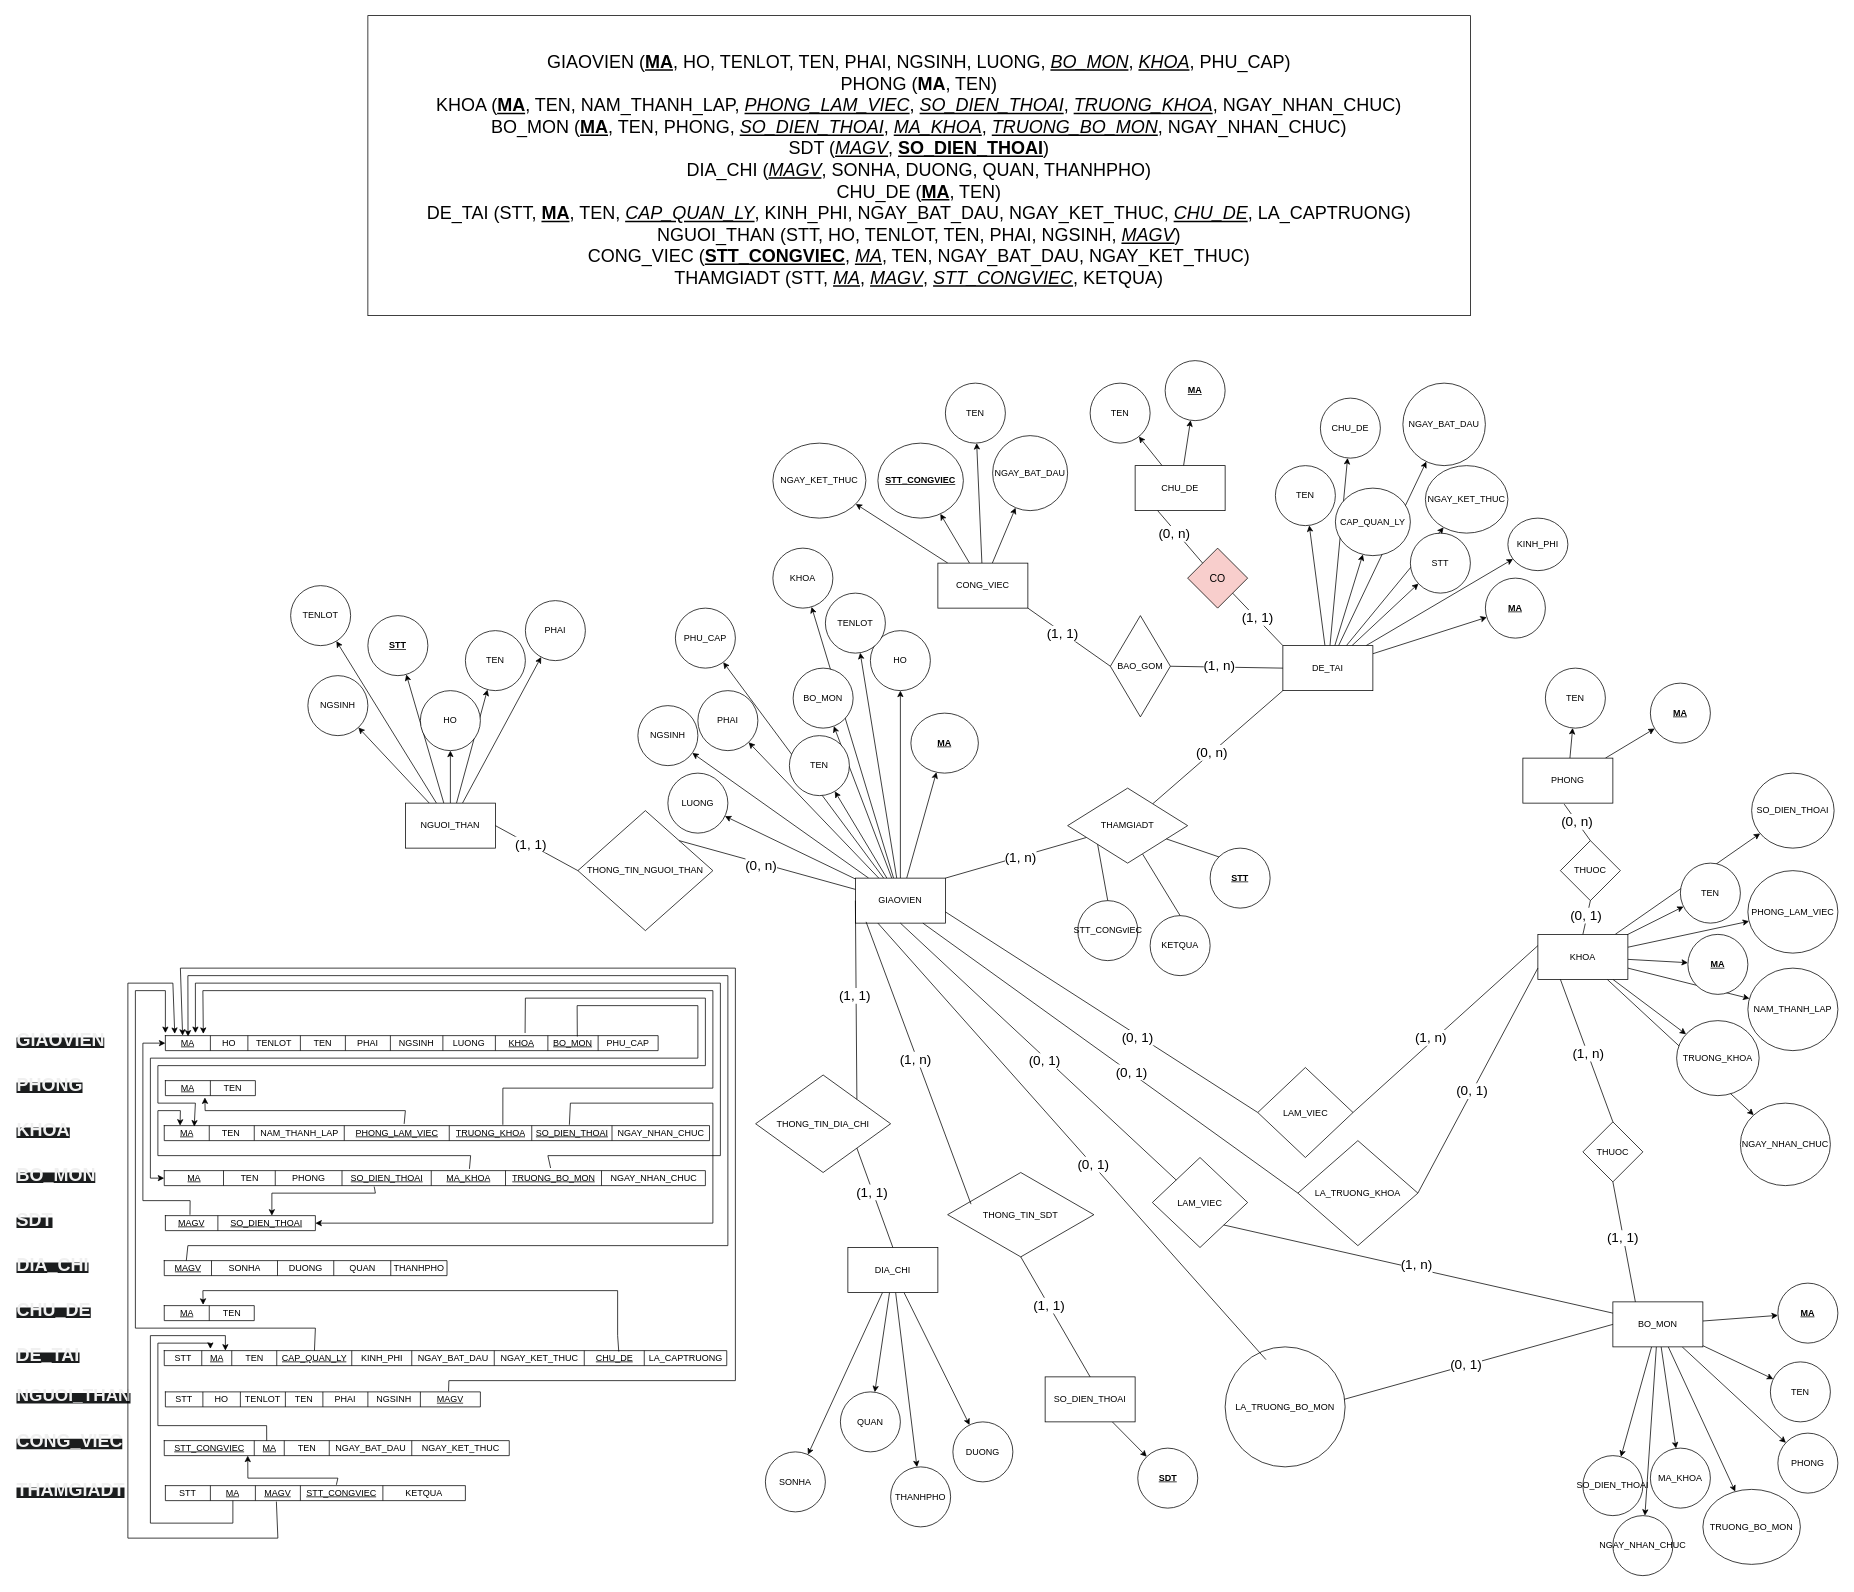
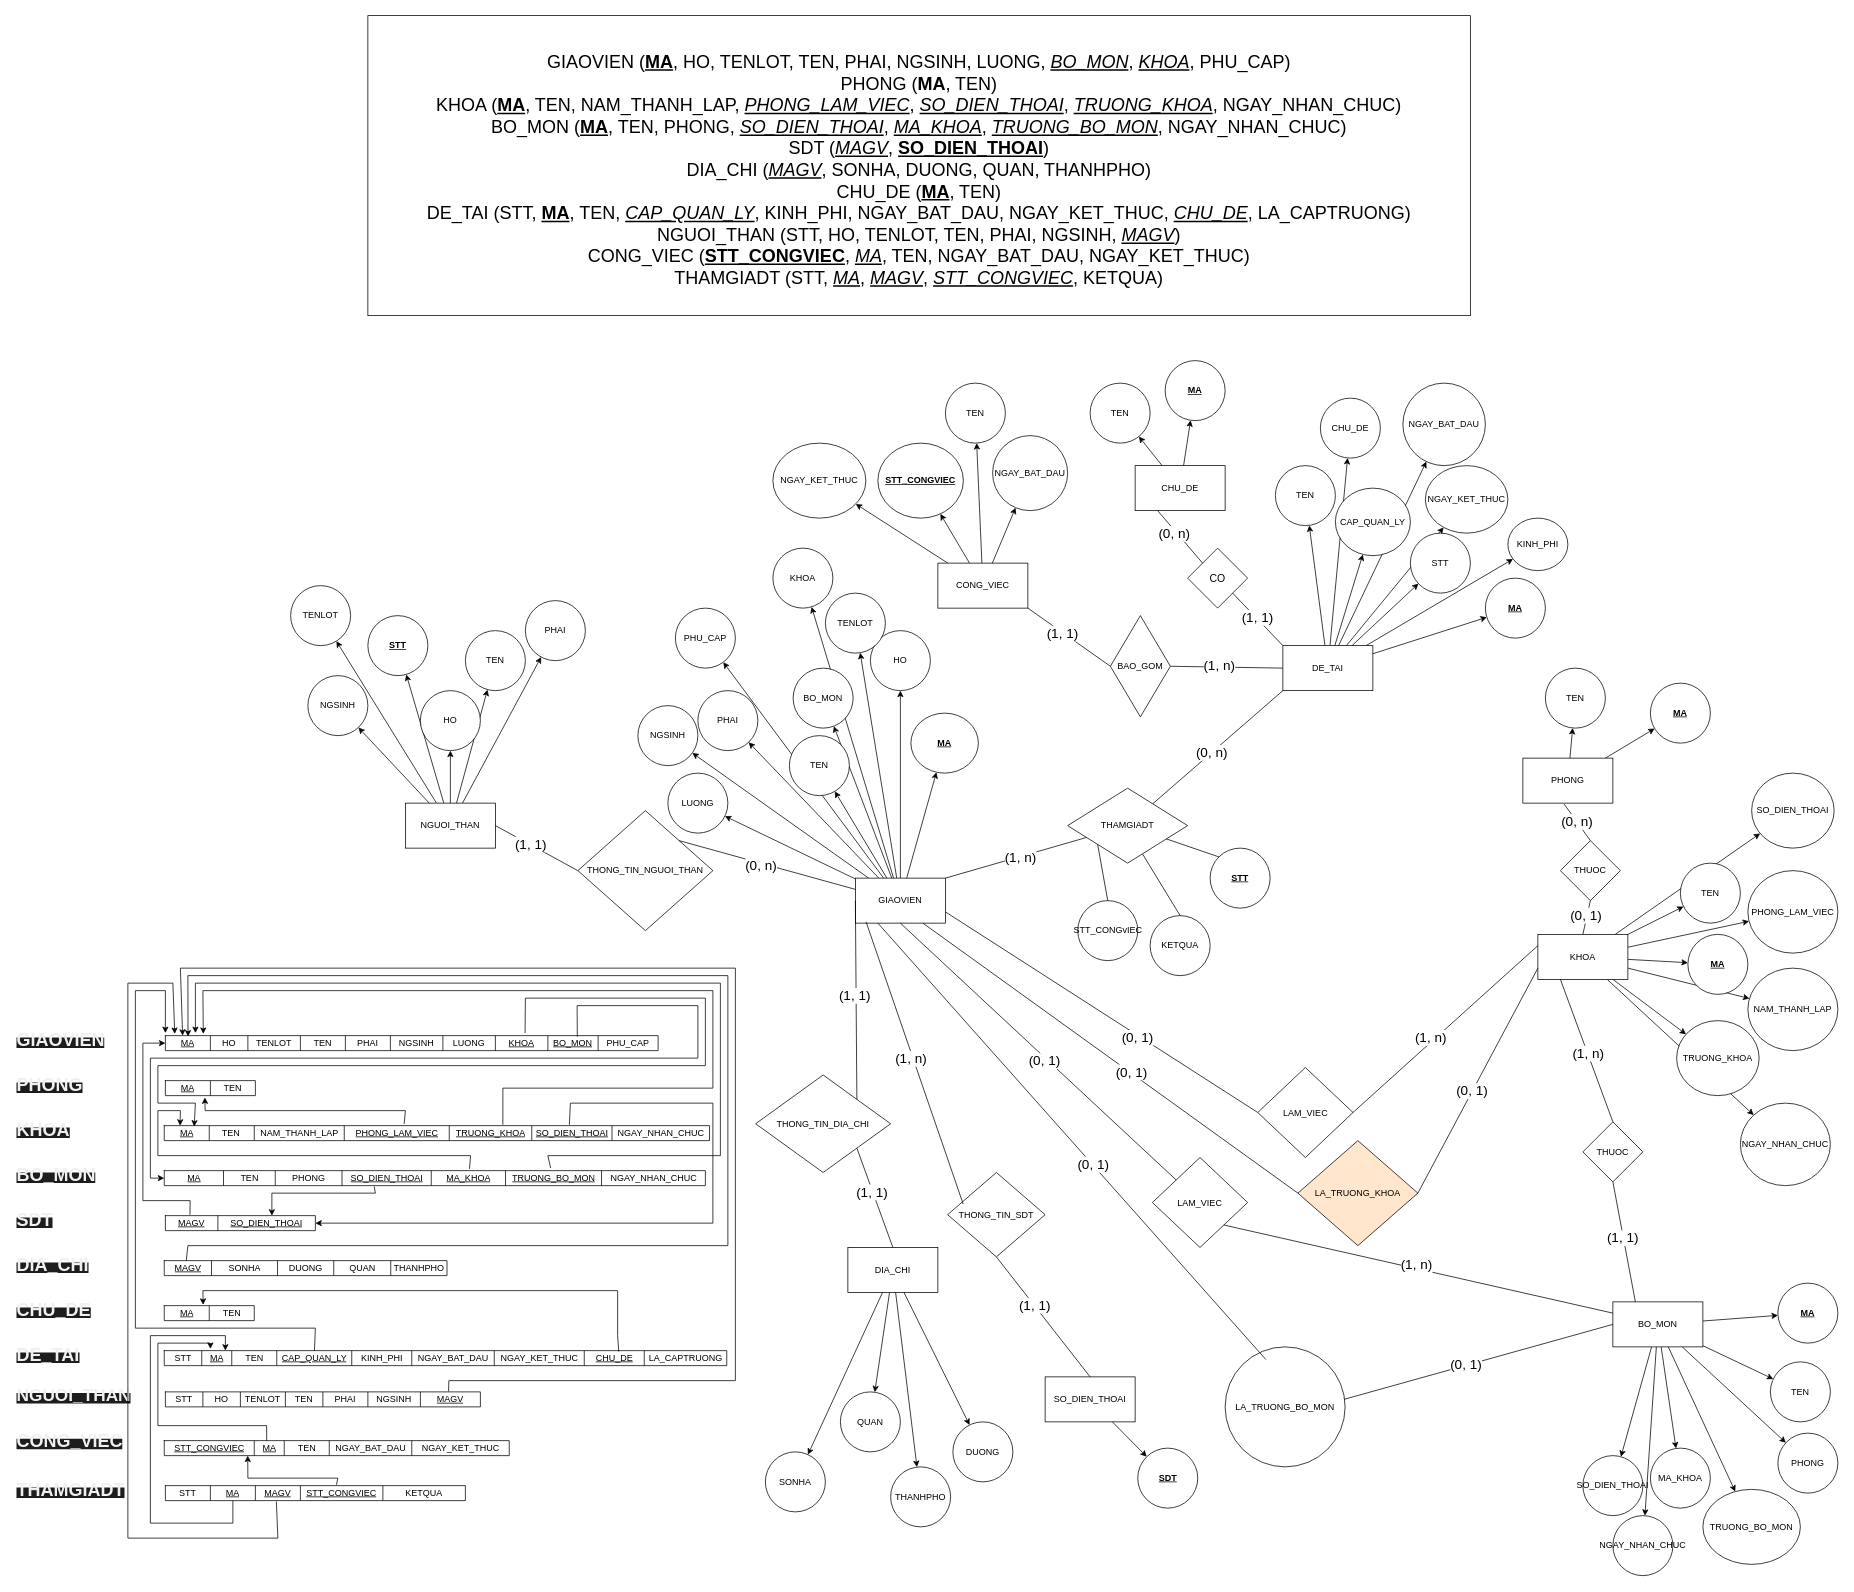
(1218, 578) -> (1218, 578)
(1358, 1193) -> (1358, 1193)
(1021, 1214) -> (996, 1214)
